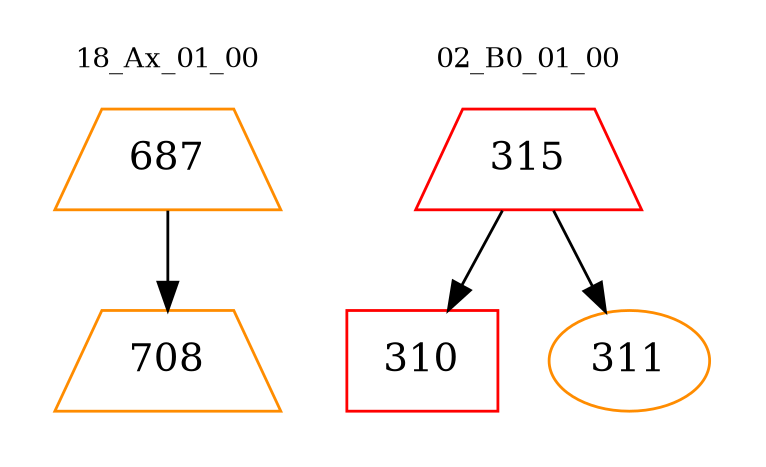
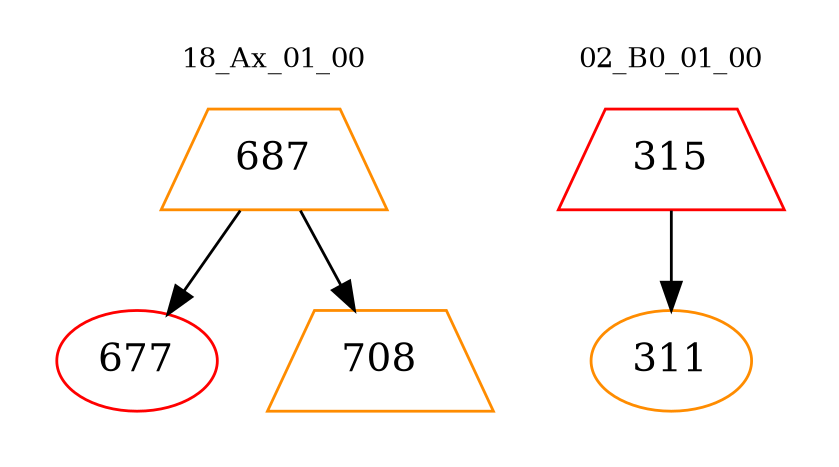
none -> (137, 361)
(422, 361) -> none
